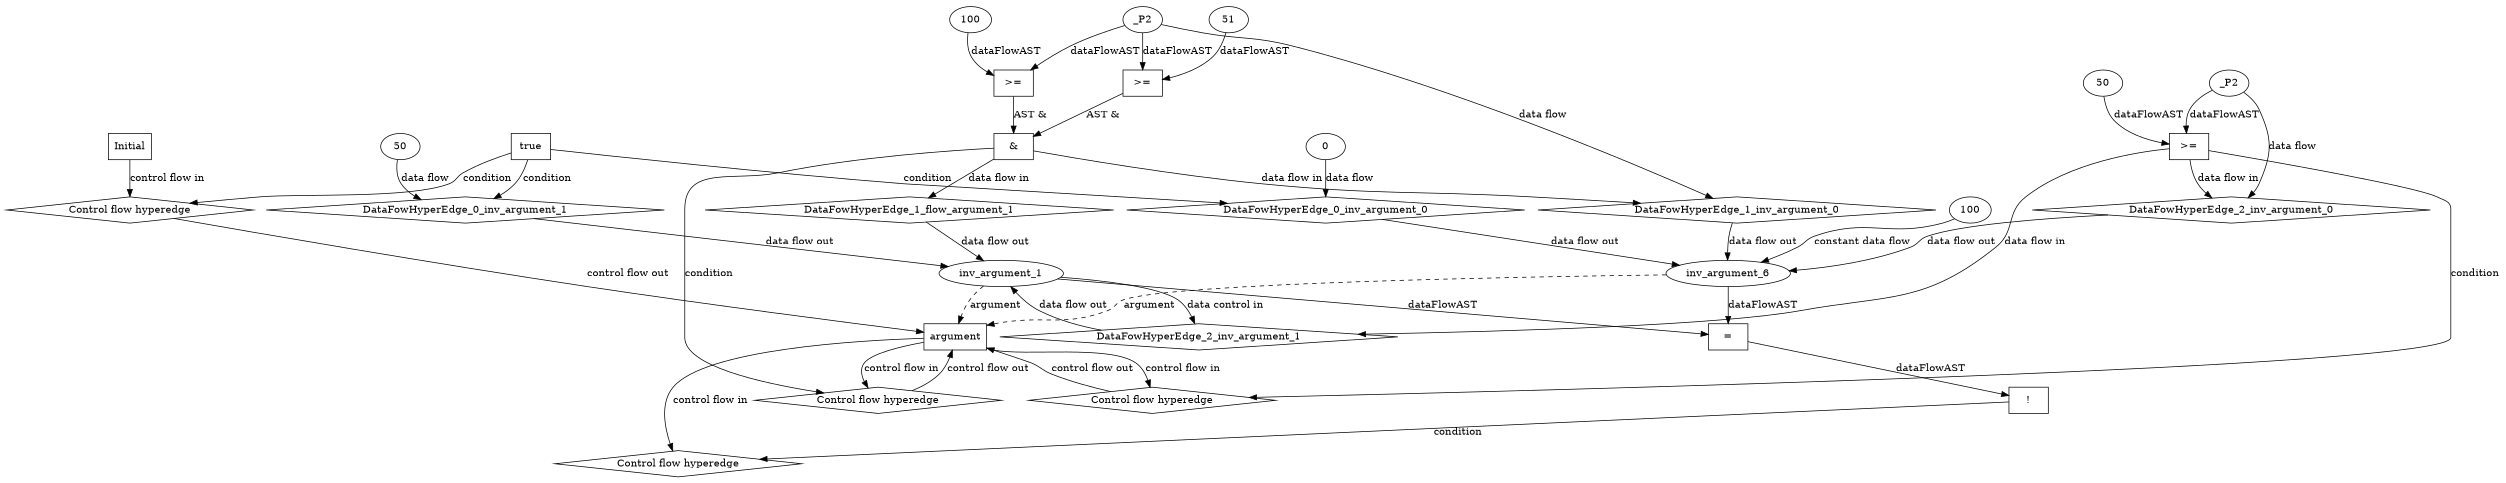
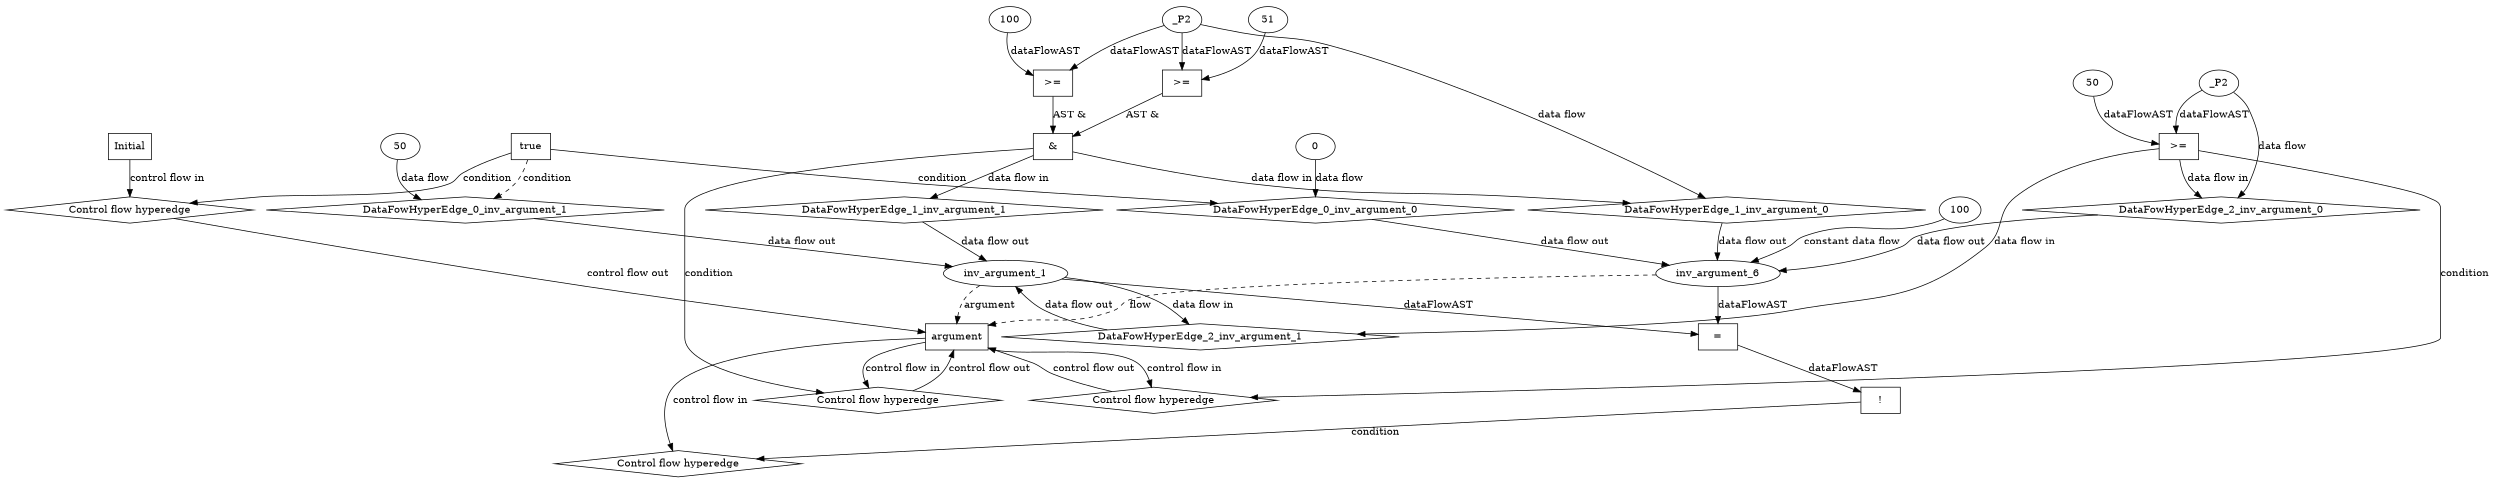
(518, 180) -> (518, 180)
(909, 210) -> (904, 210)
(1149, 305) -> (1140, 305)
(1225, 305) -> (1203, 305)
